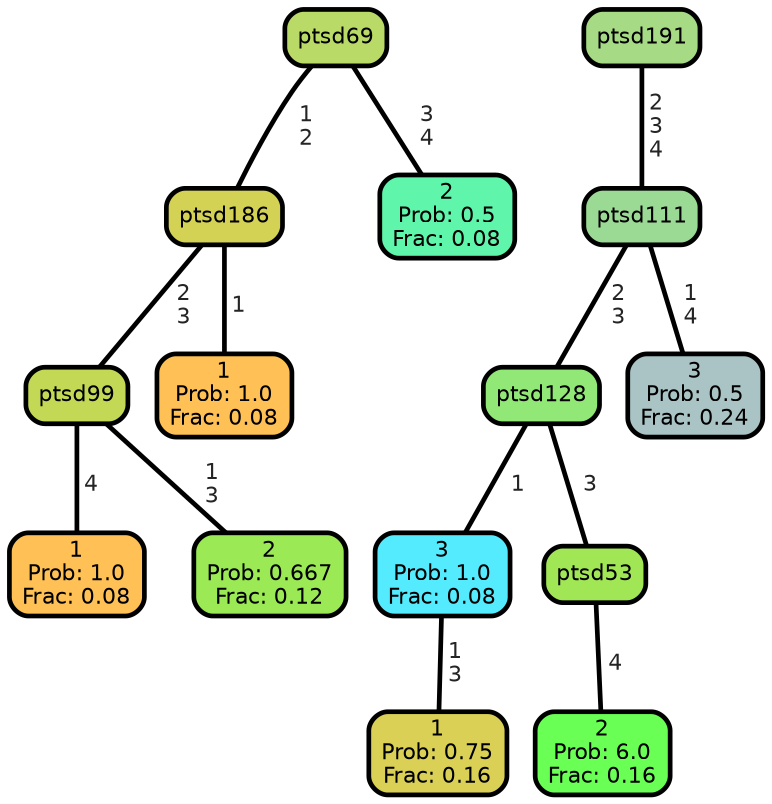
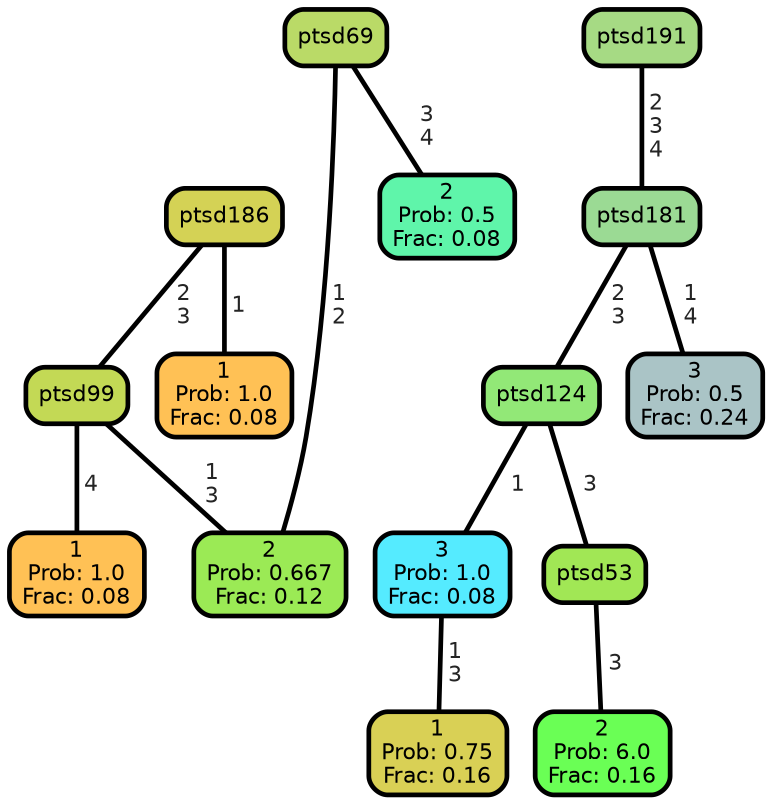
(271, 125) -> (323, 301)
(642, 217) -> (642, 217)
(541, 396) -> (541, 396)
(612, 664) -> (612, 664)
